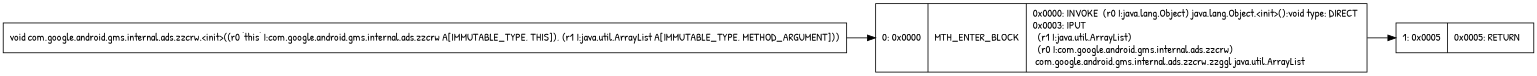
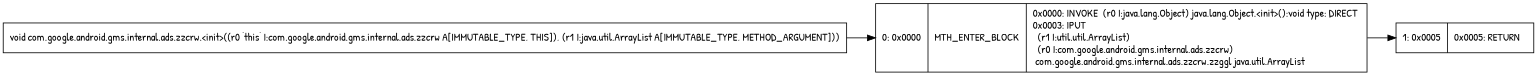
(1083, 37) -> (1081, 37)
